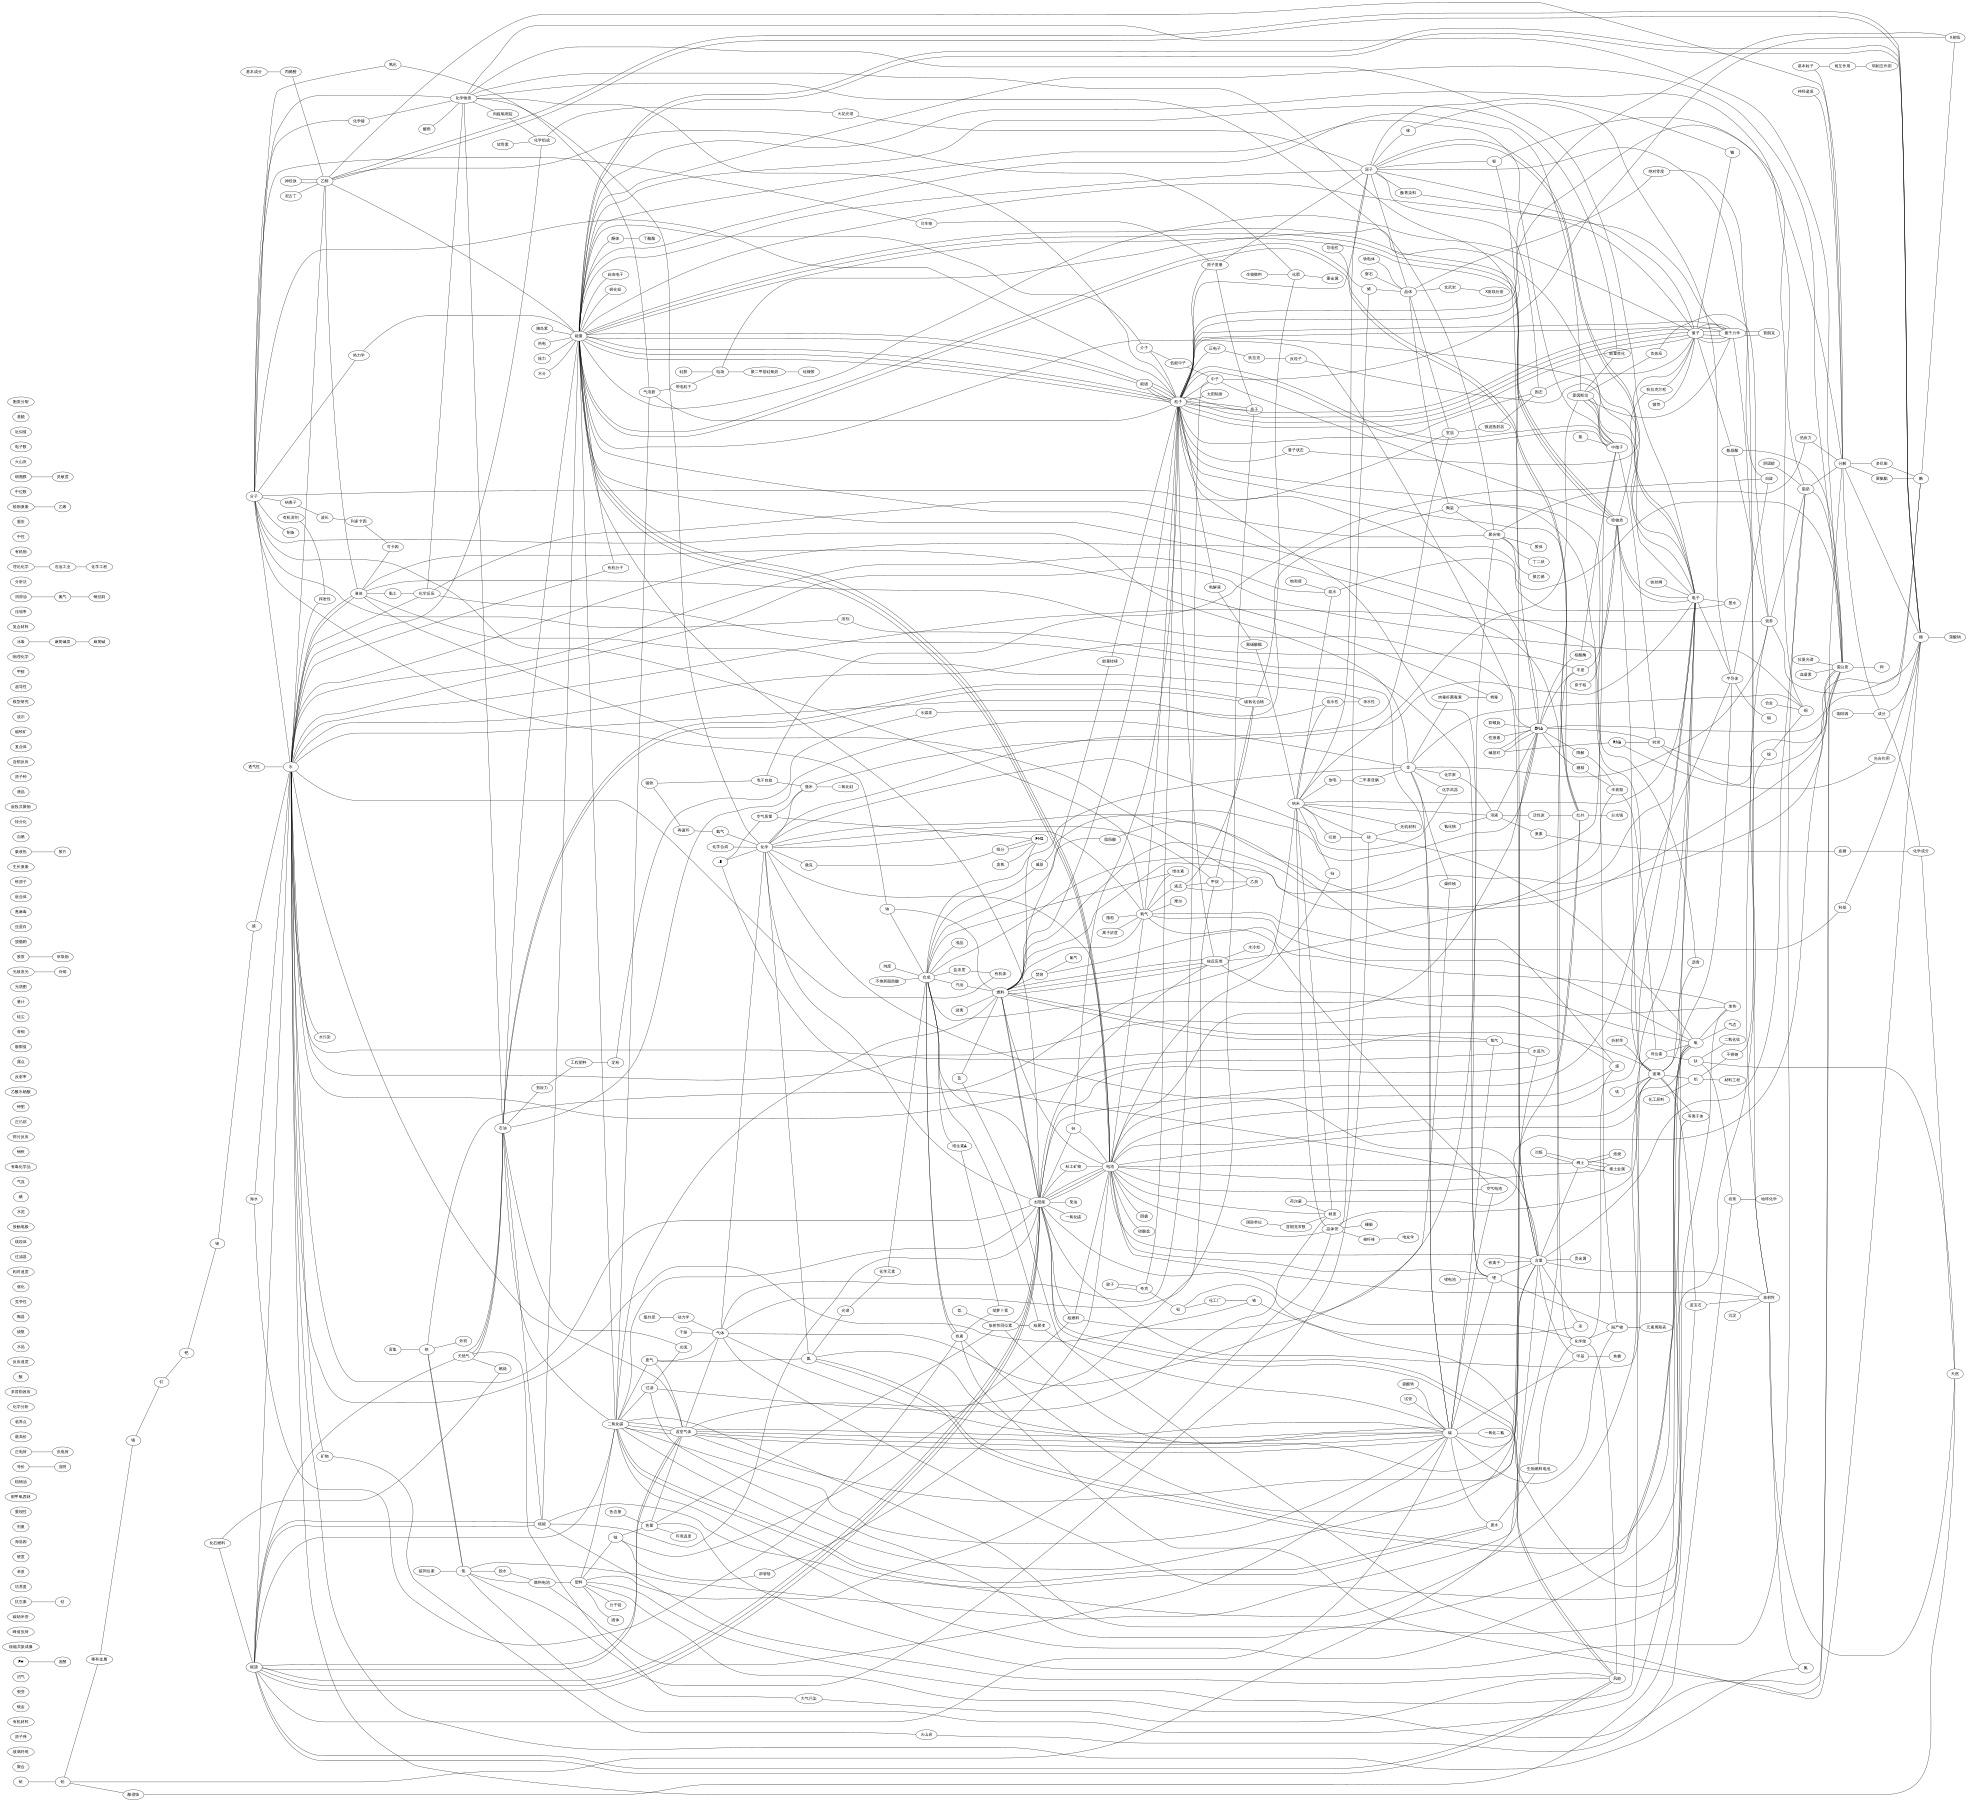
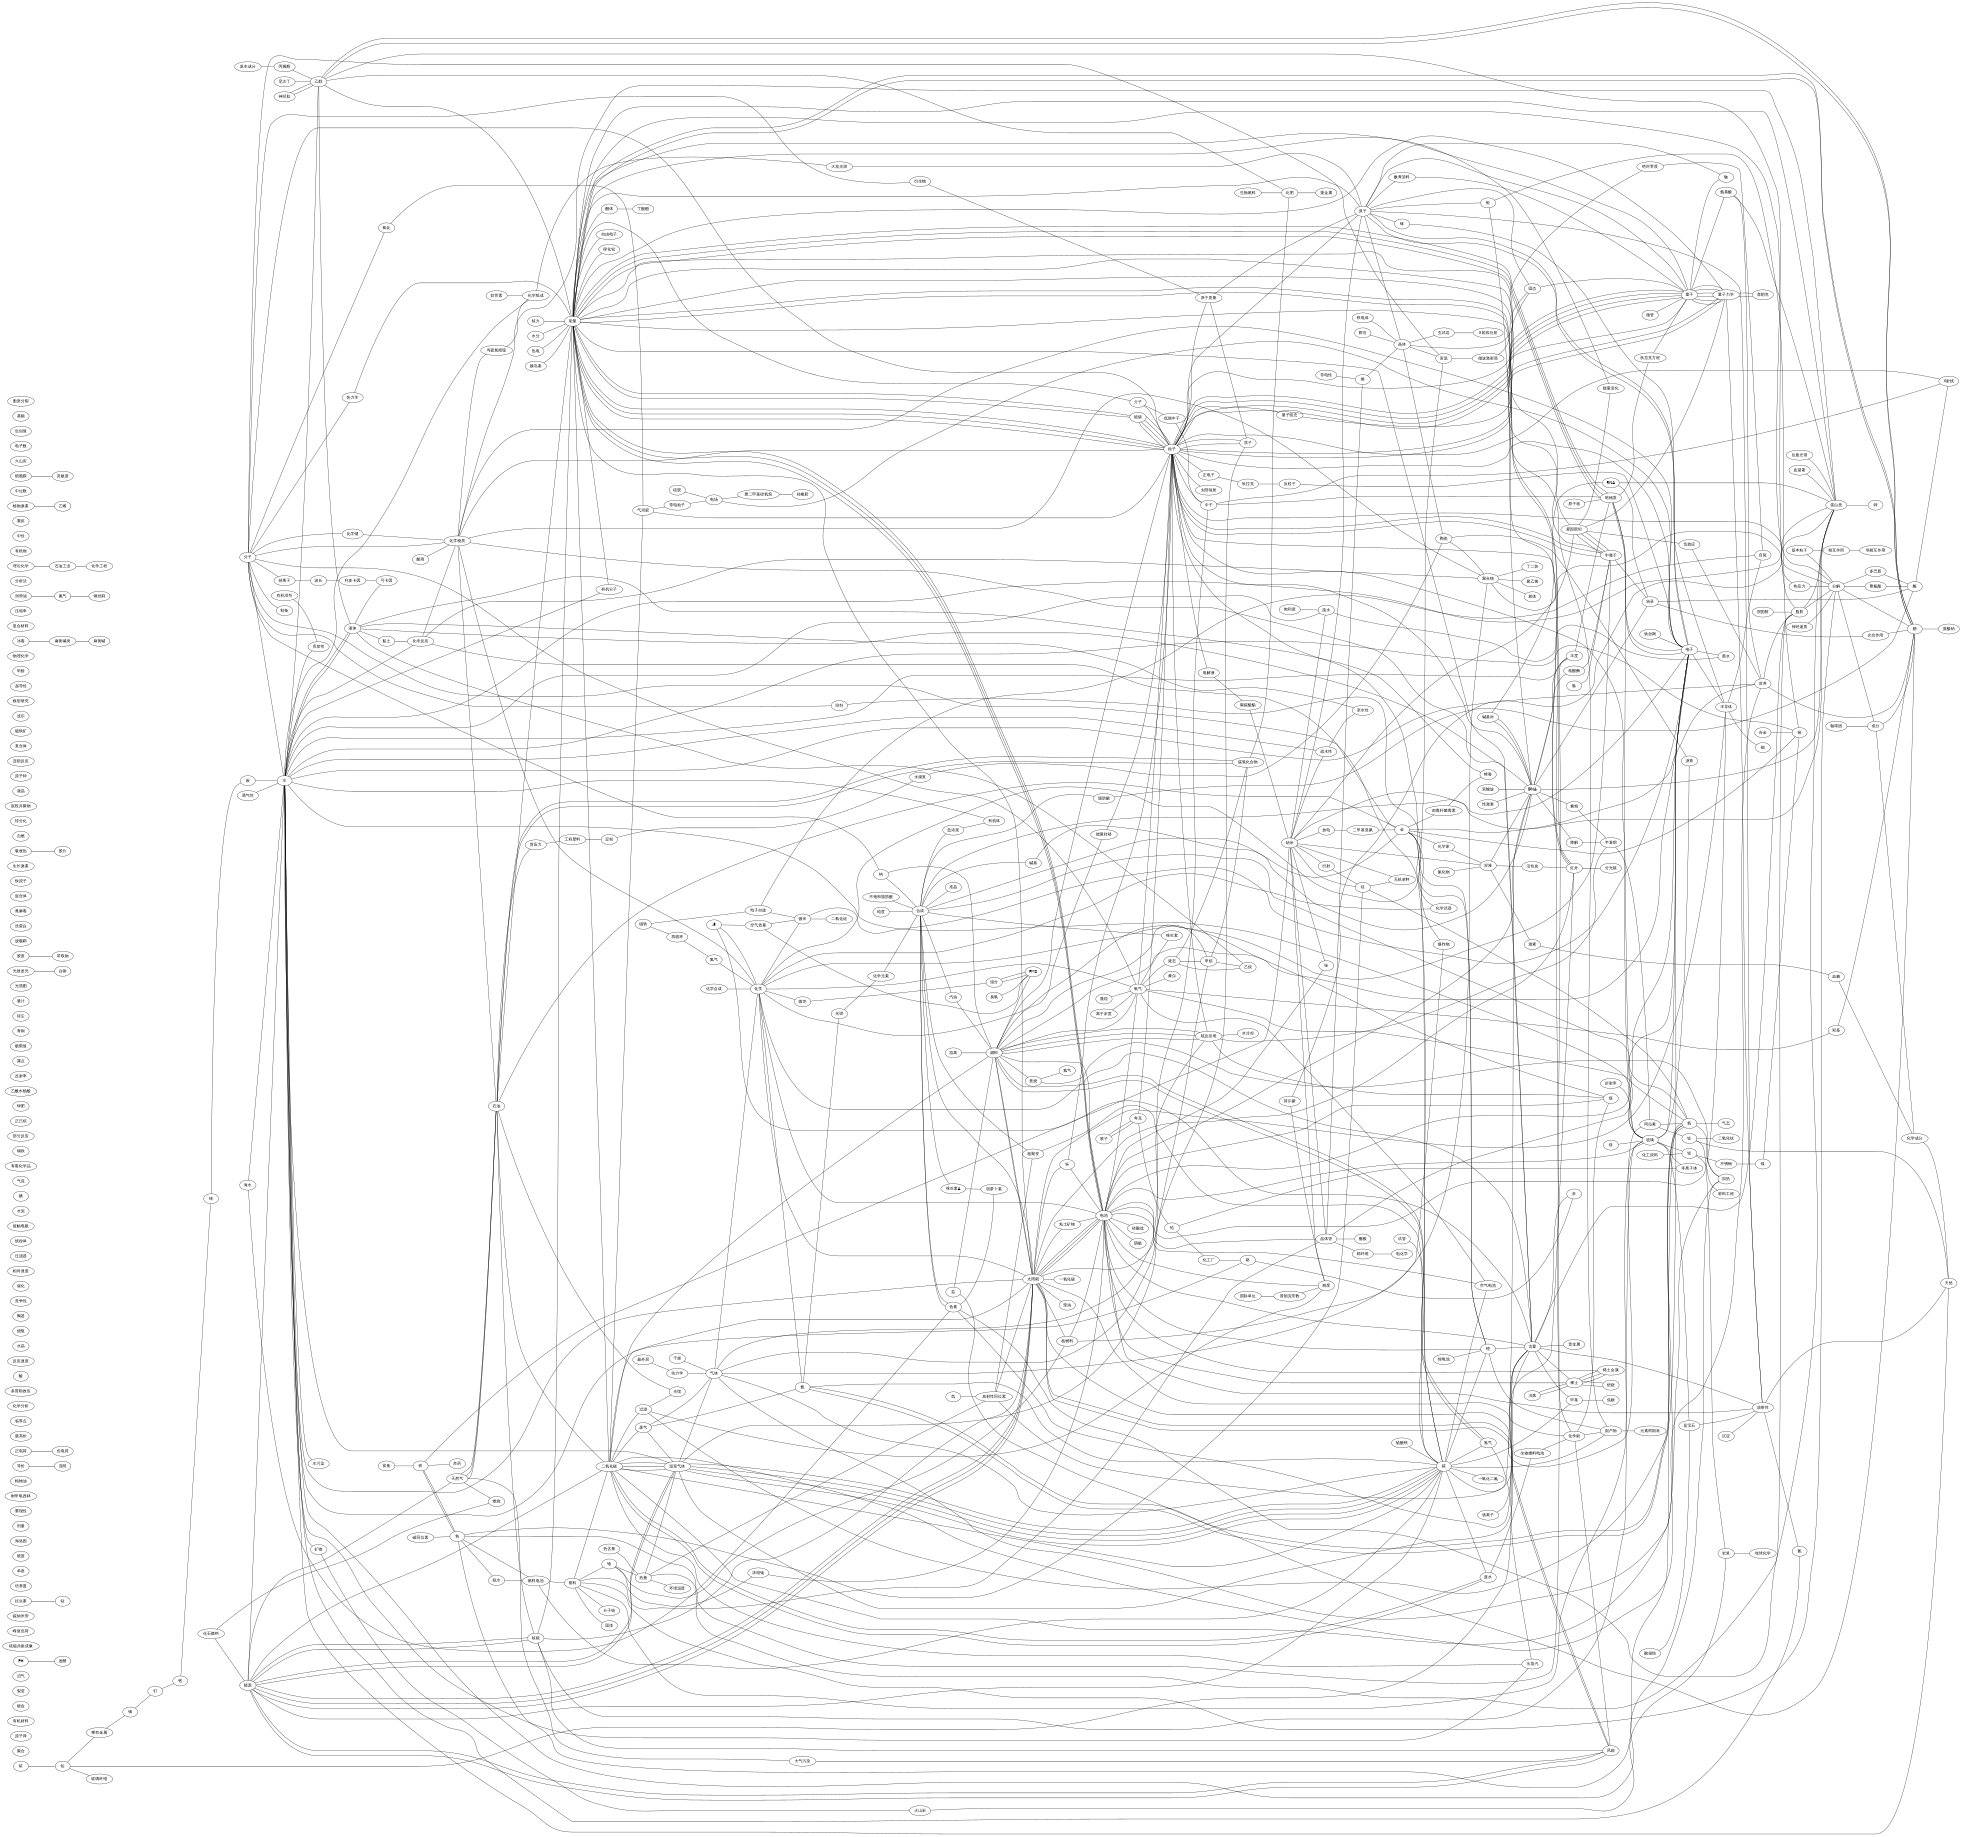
(97, 1788) -> (79, 1772)
